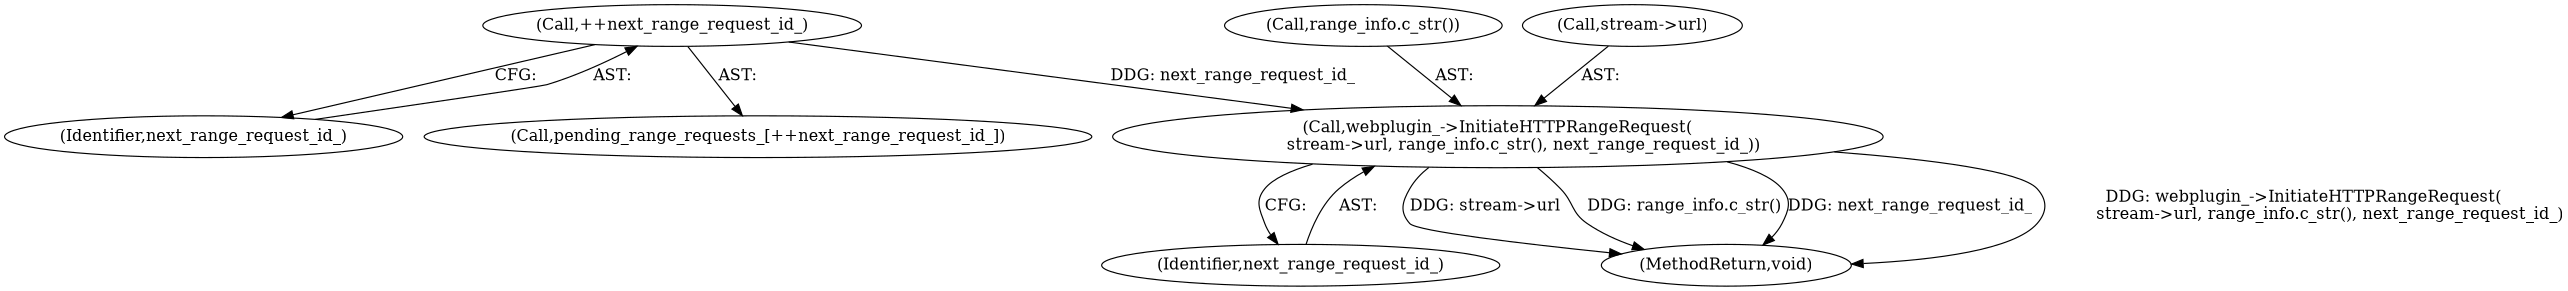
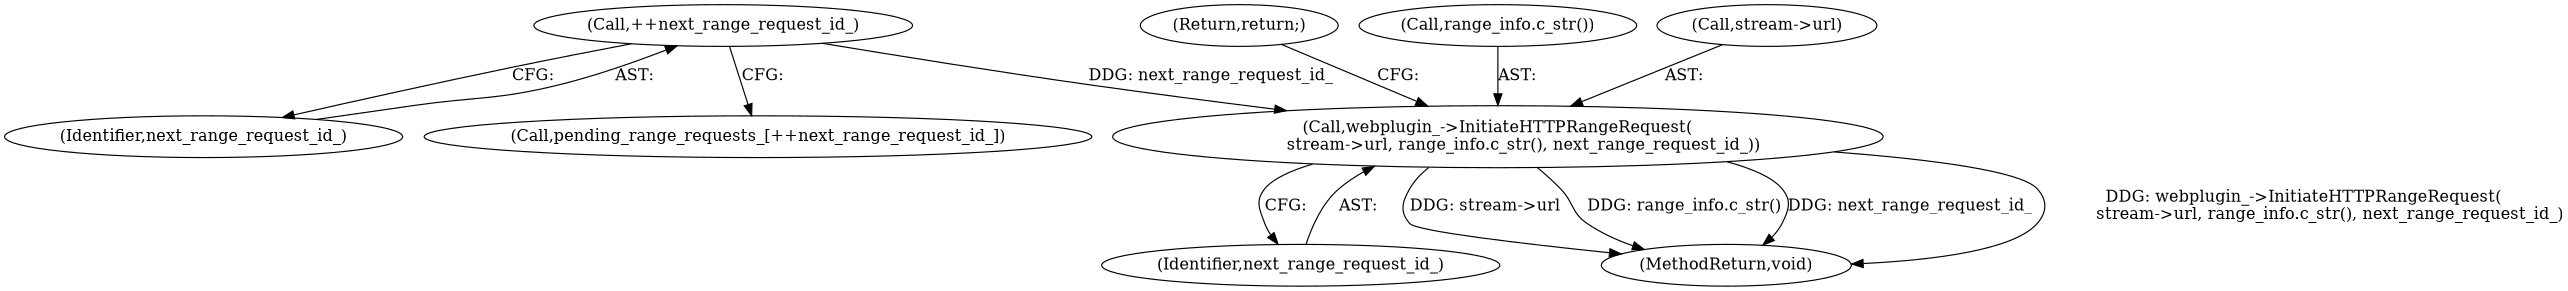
none -> (1239, 26)
(741, 76) -> (766, 76)
